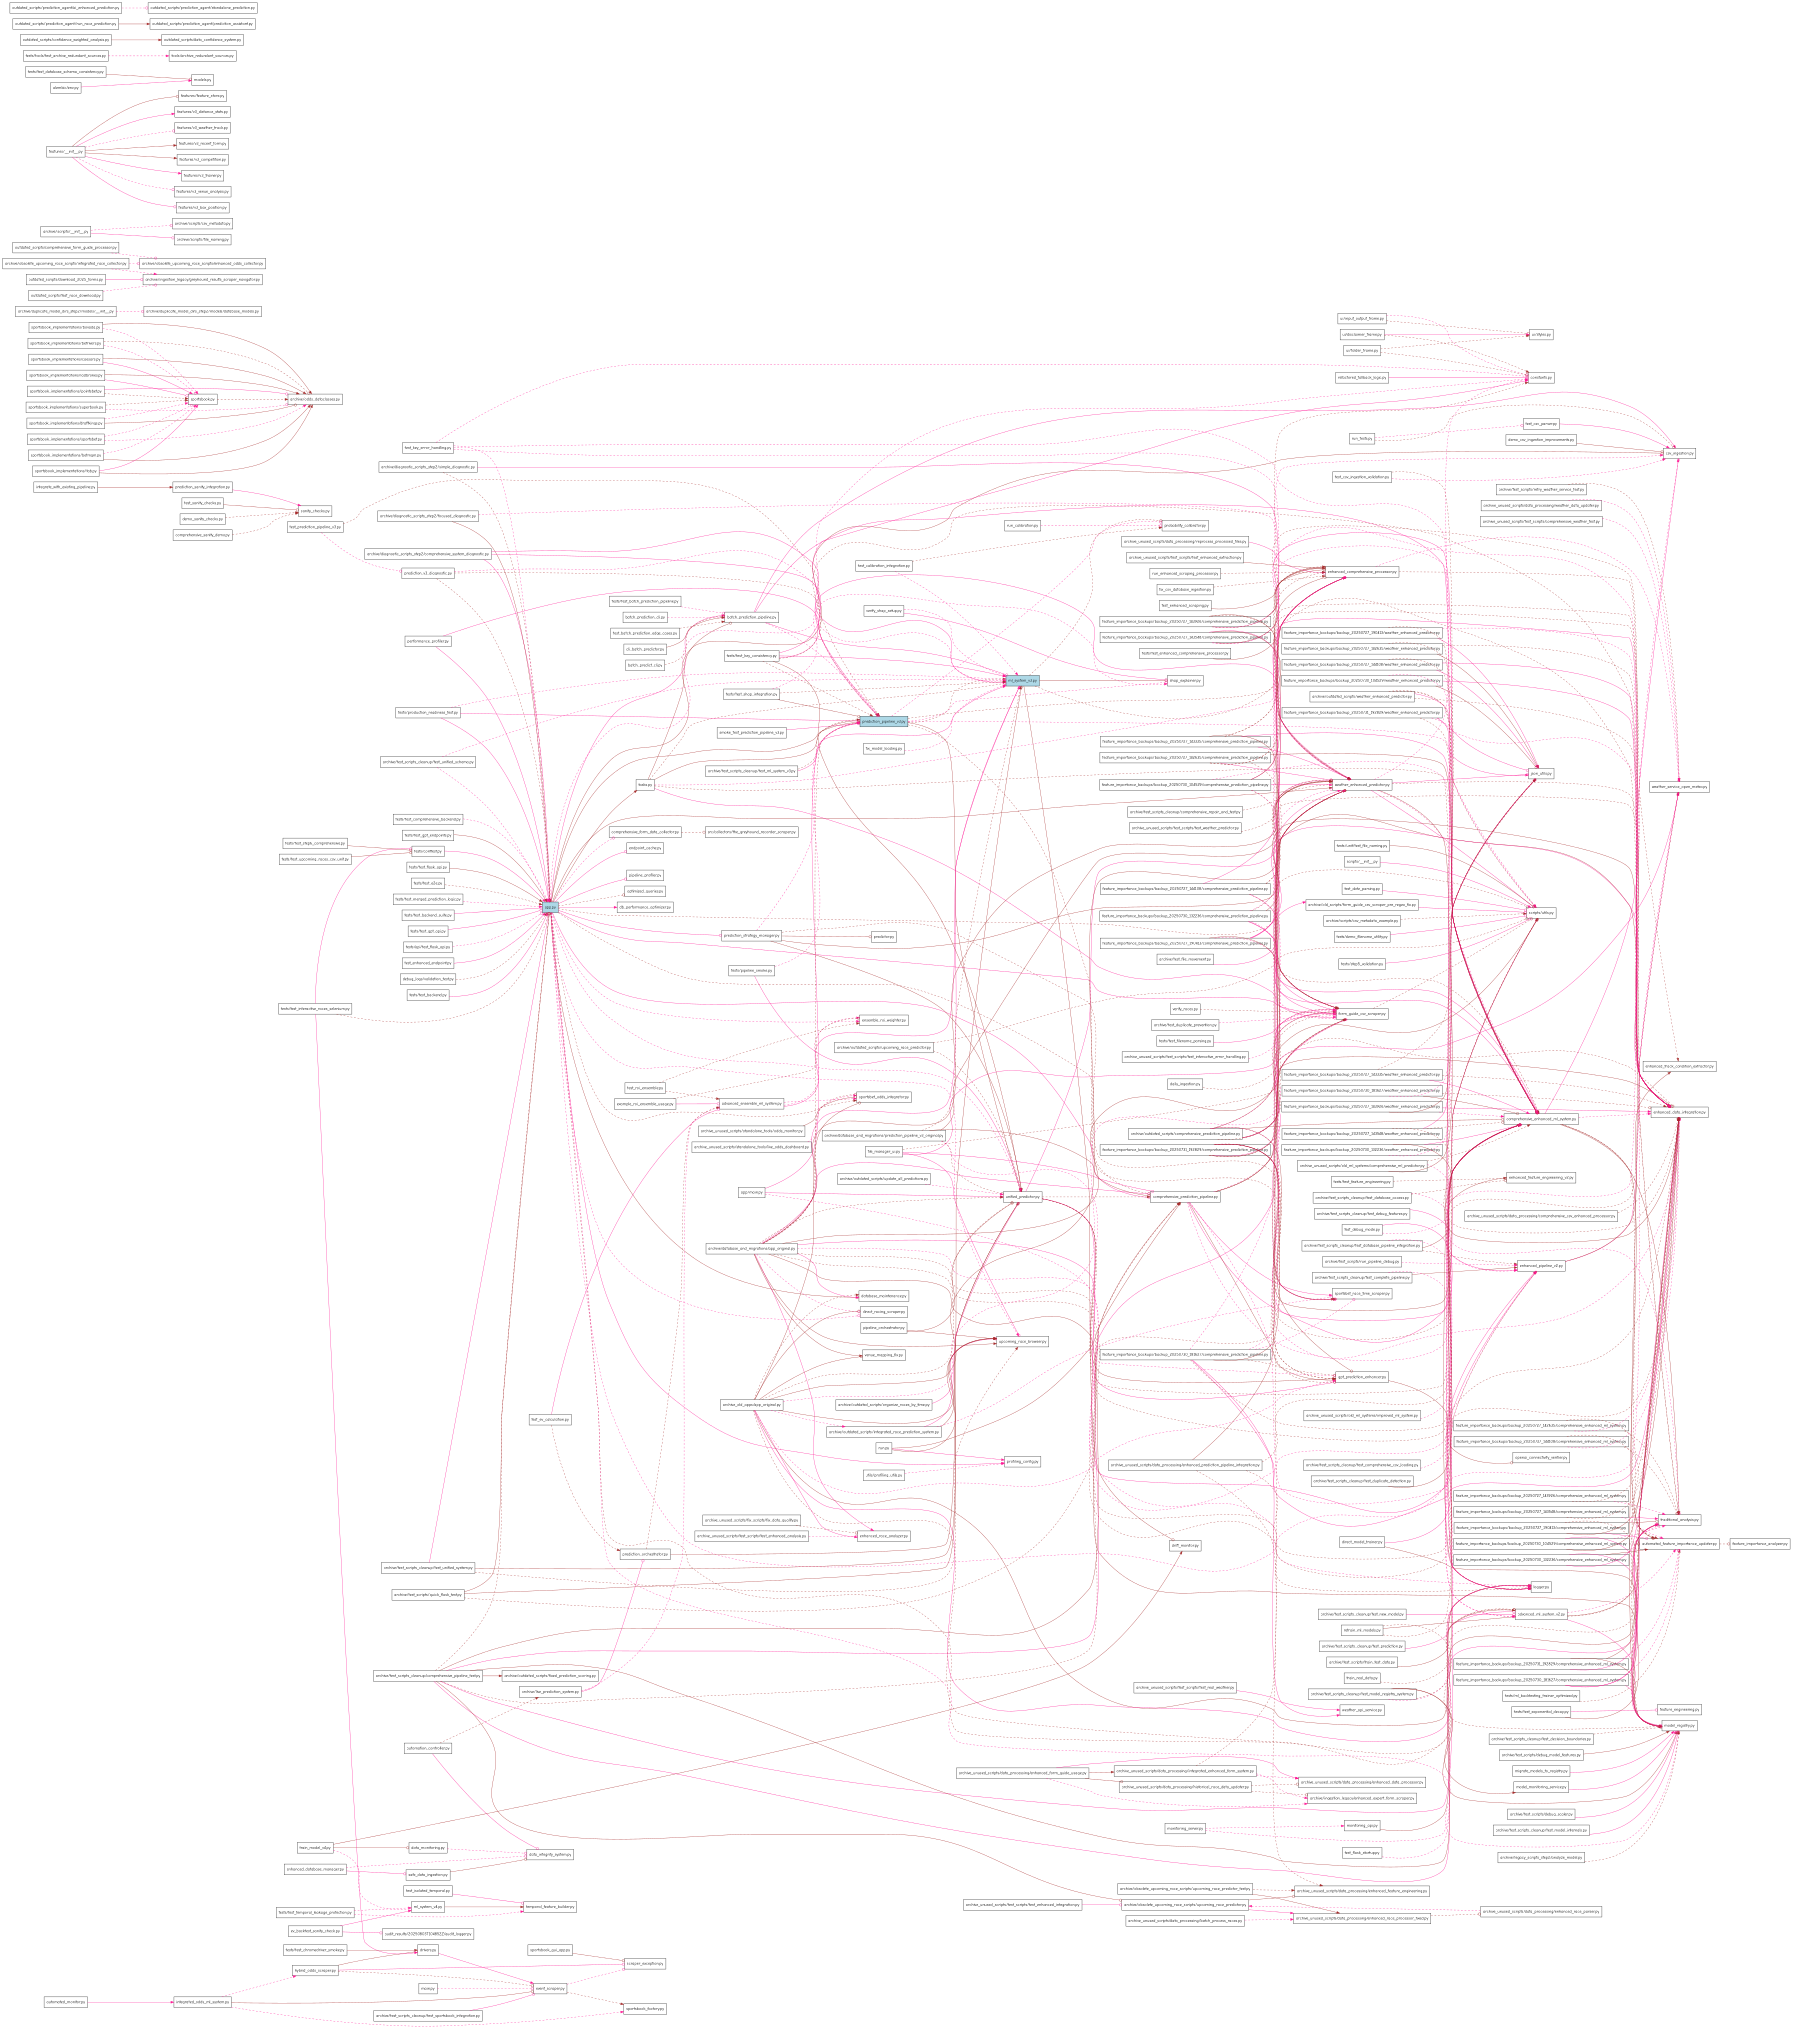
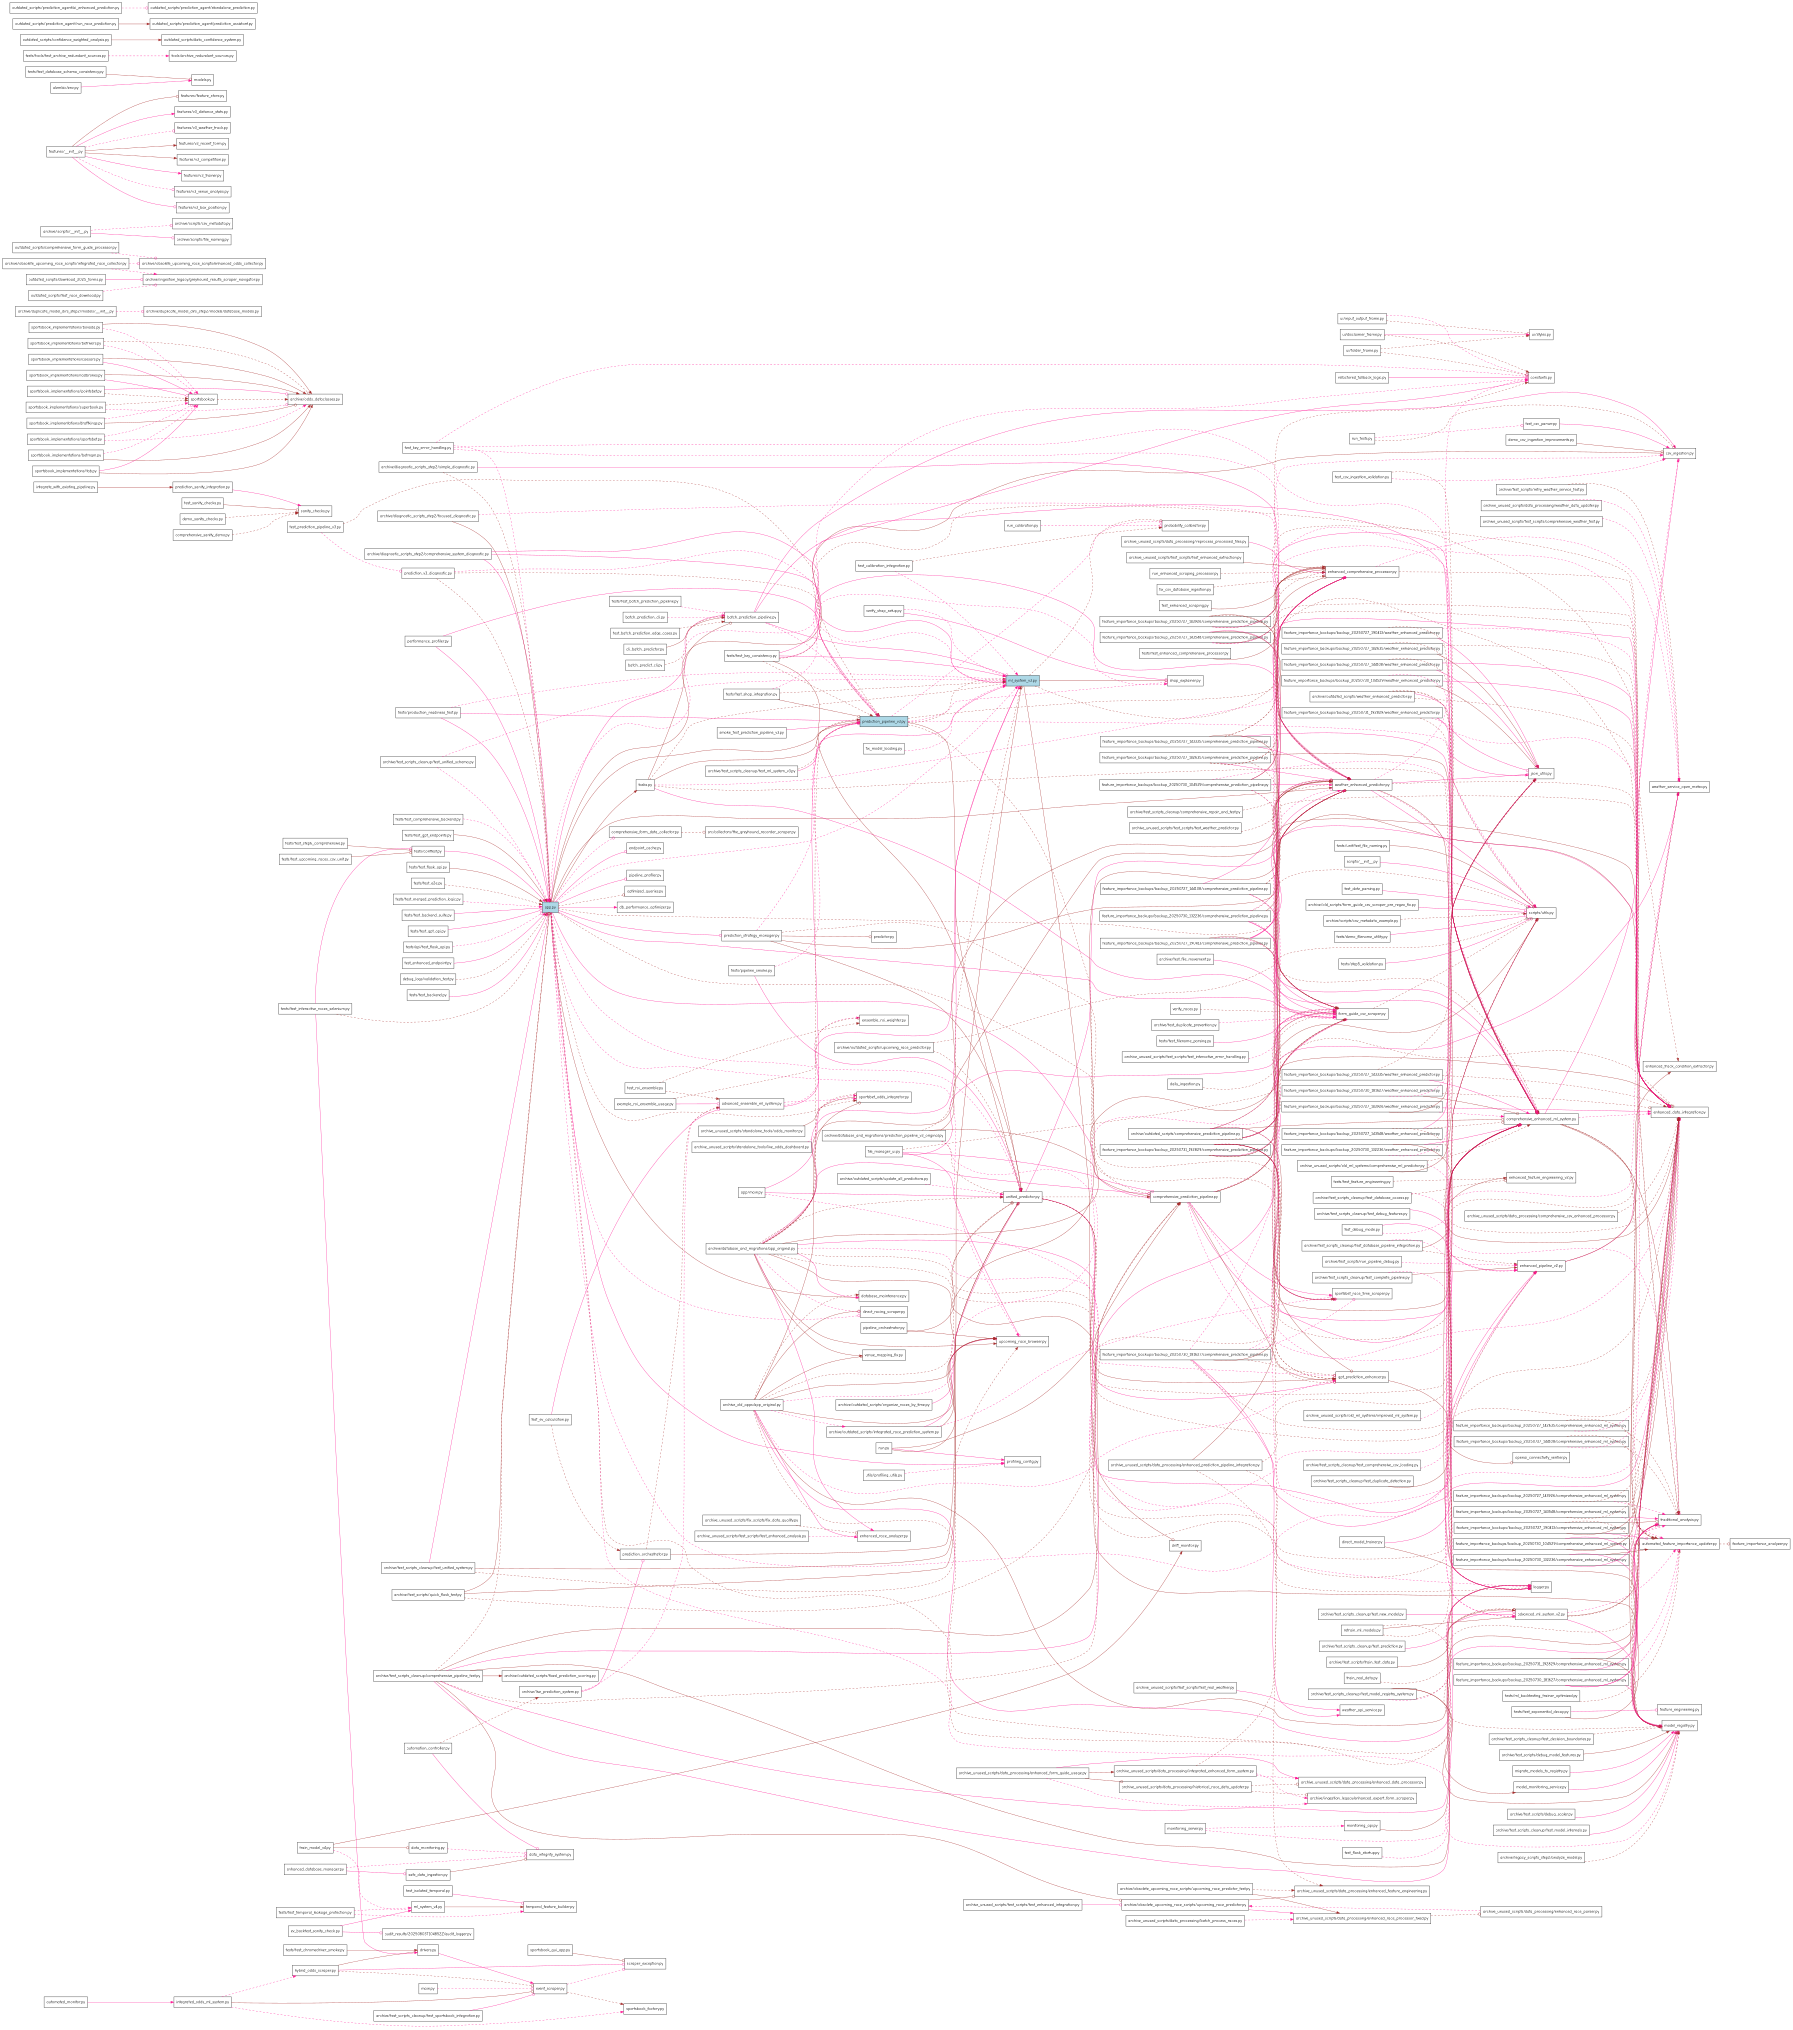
(1268, 953) -> (1270, 980)
(679, 1016) -> (806, 841)
